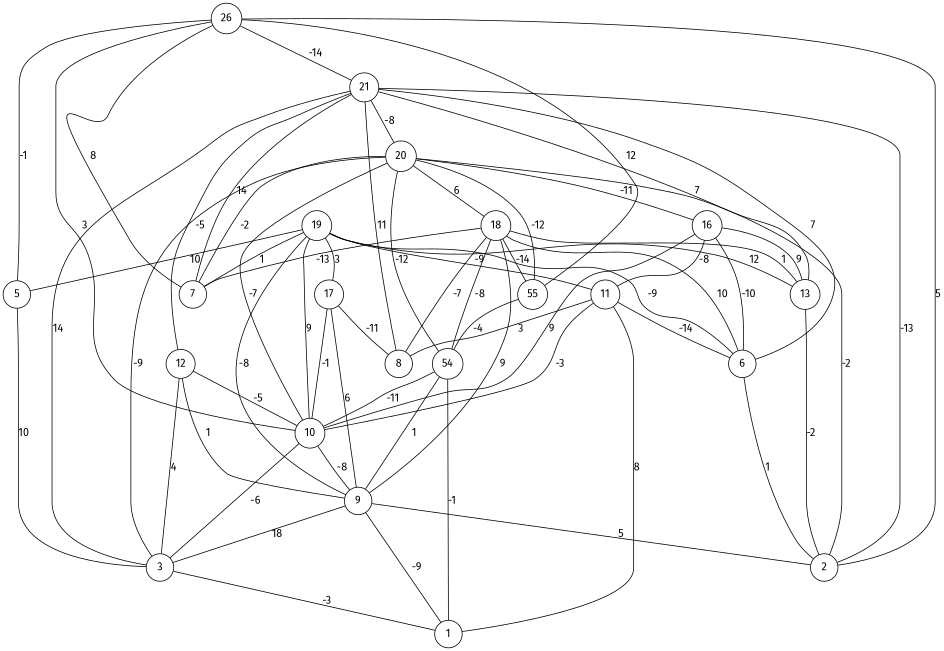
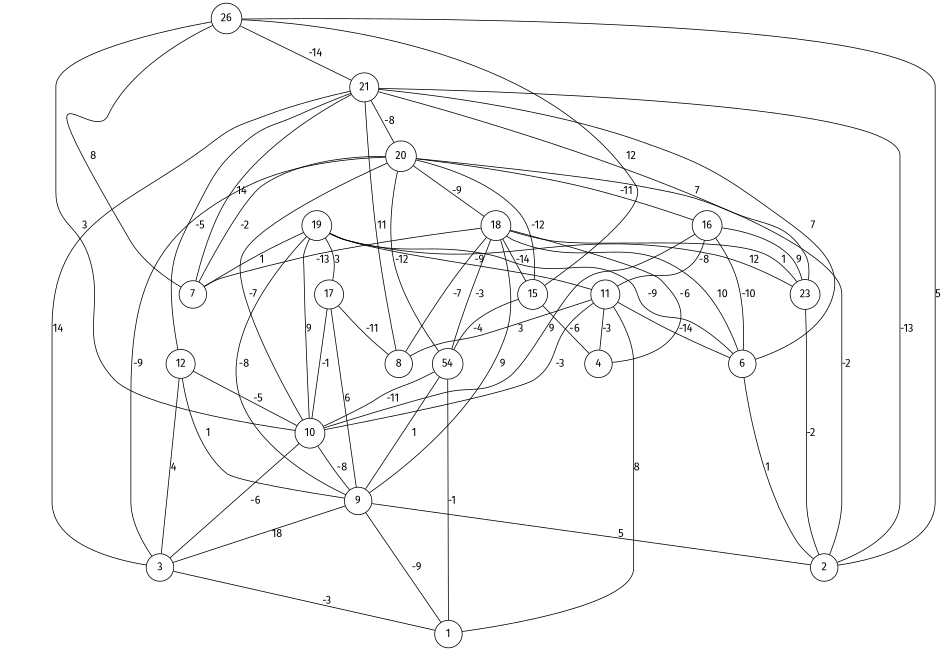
(457, 191) -> (457, 191)
(17, 294) -> none
(480, 294) -> (480, 294)
(533, 294) -> (533, 294)
(805, 294) -> (805, 294)
none -> (598, 364)
